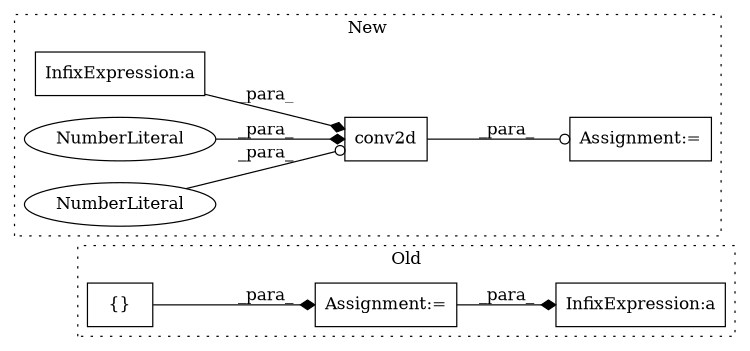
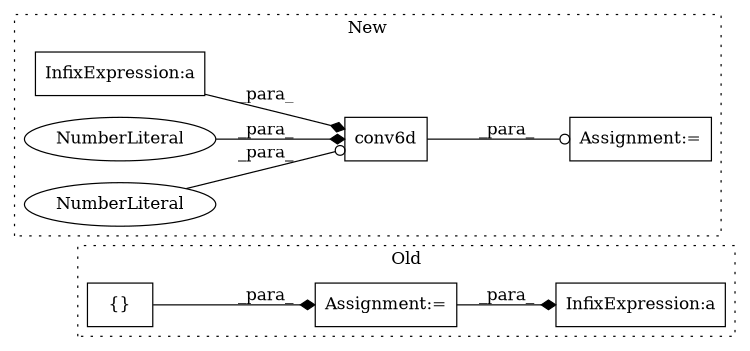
(386, 139) -> (386, 139)
